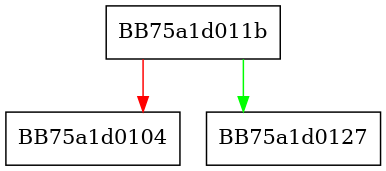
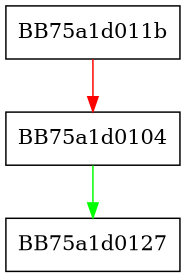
(243, 78) -> (93, 184)
